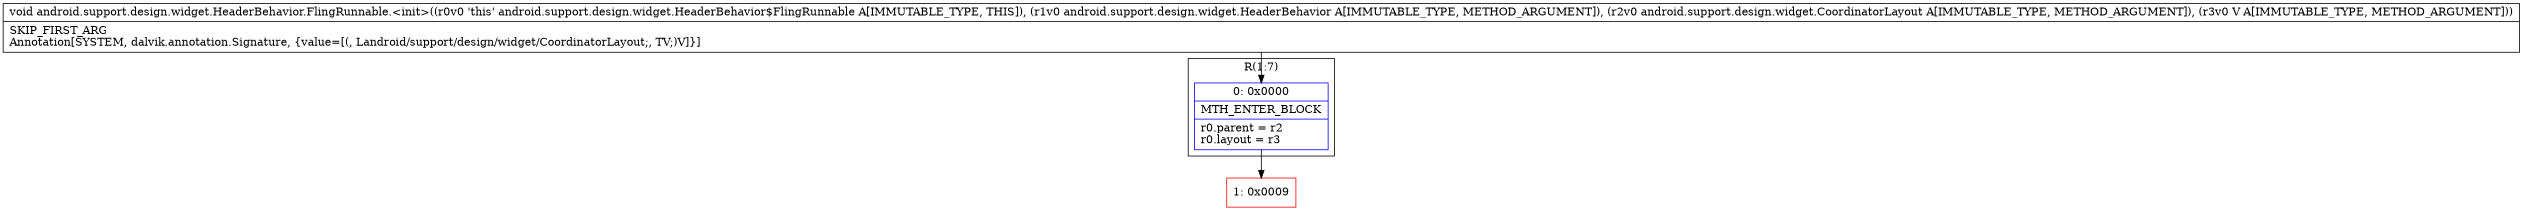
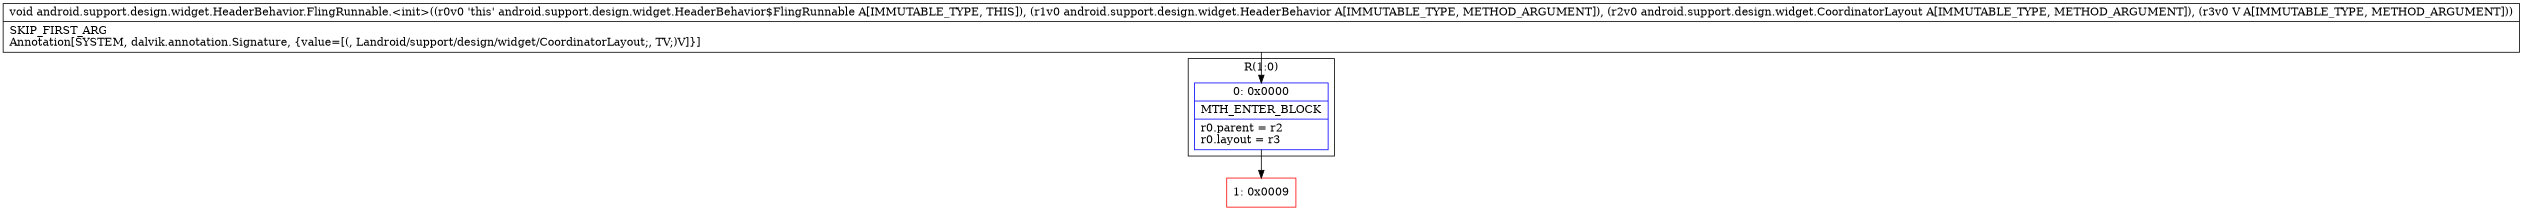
(1261, 68) -> (1261, 68)
